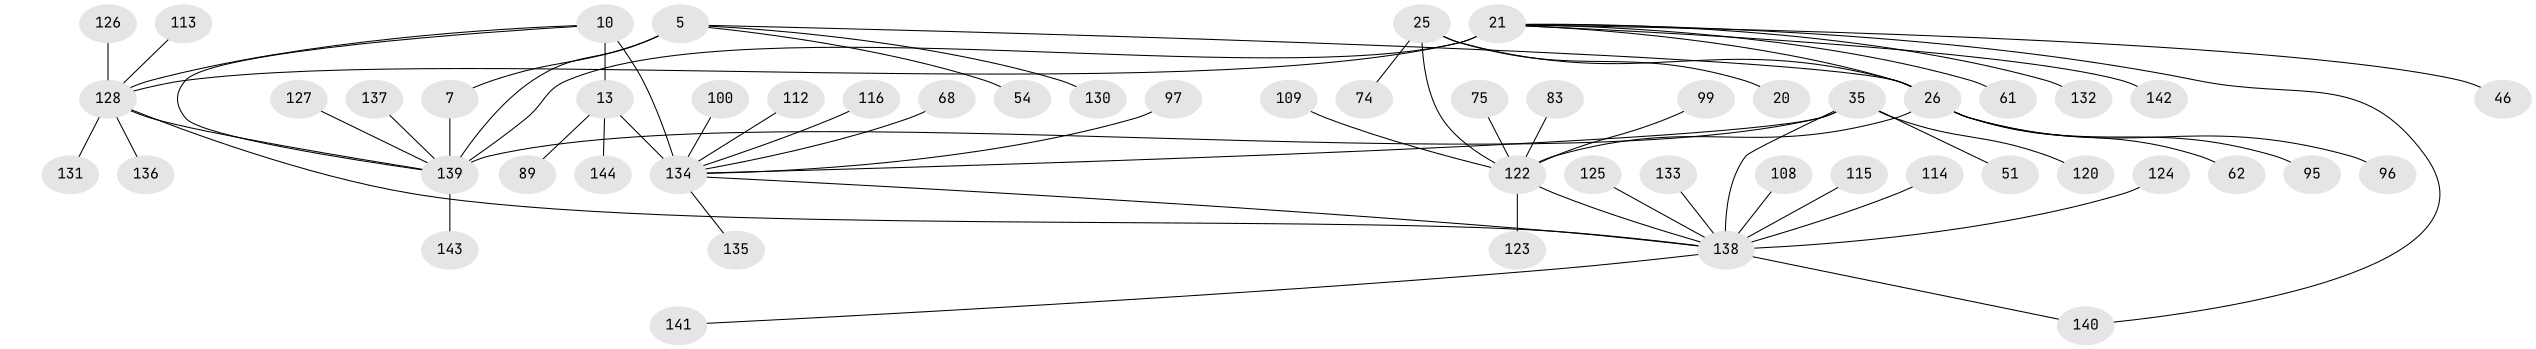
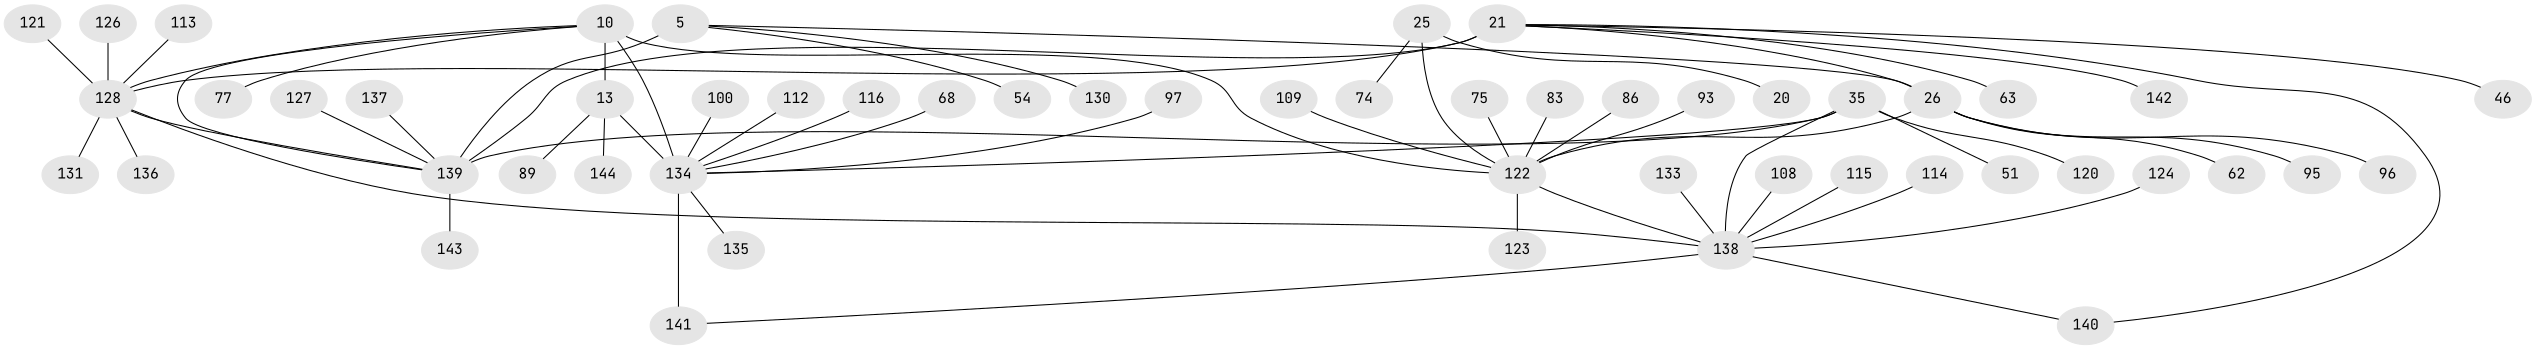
none -> (33, 24)
(1677, 61) -> none
none -> (1136, 63)
none -> (223, 99)
(450, 99) -> none
none -> (1631, 99)
(1706, 99) -> (1706, 99)
(2008, 99) -> (2008, 99)
(2084, 99) -> none
(1593, 175) -> none
(1203, 206) -> (678, 250)
